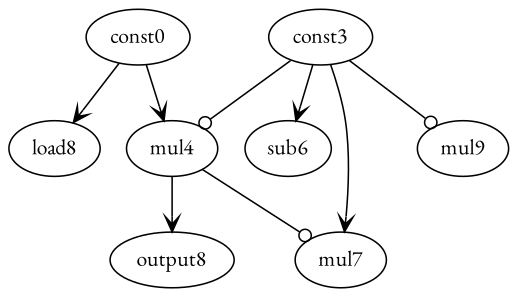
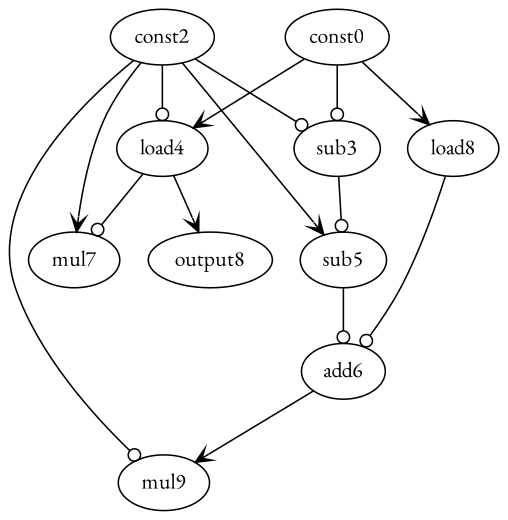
(321, 37) -> (162, 37)
(172, 149) -> (162, 149)
(288, 149) -> (343, 260)
none -> (337, 149)
none -> (343, 371)
